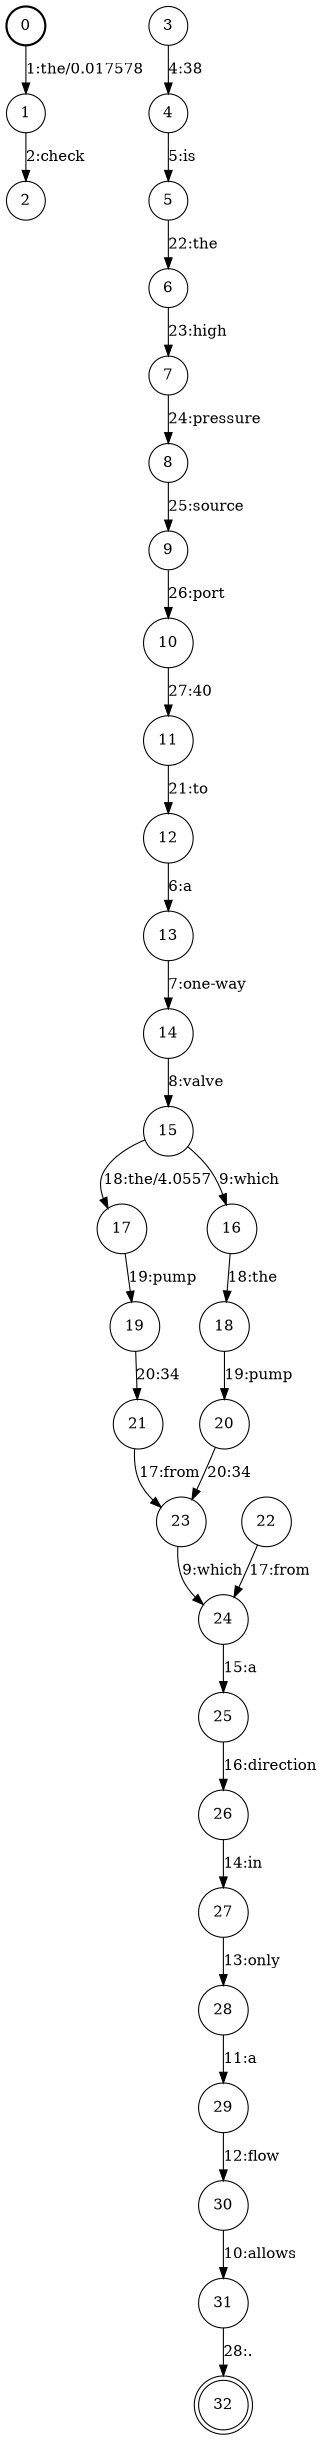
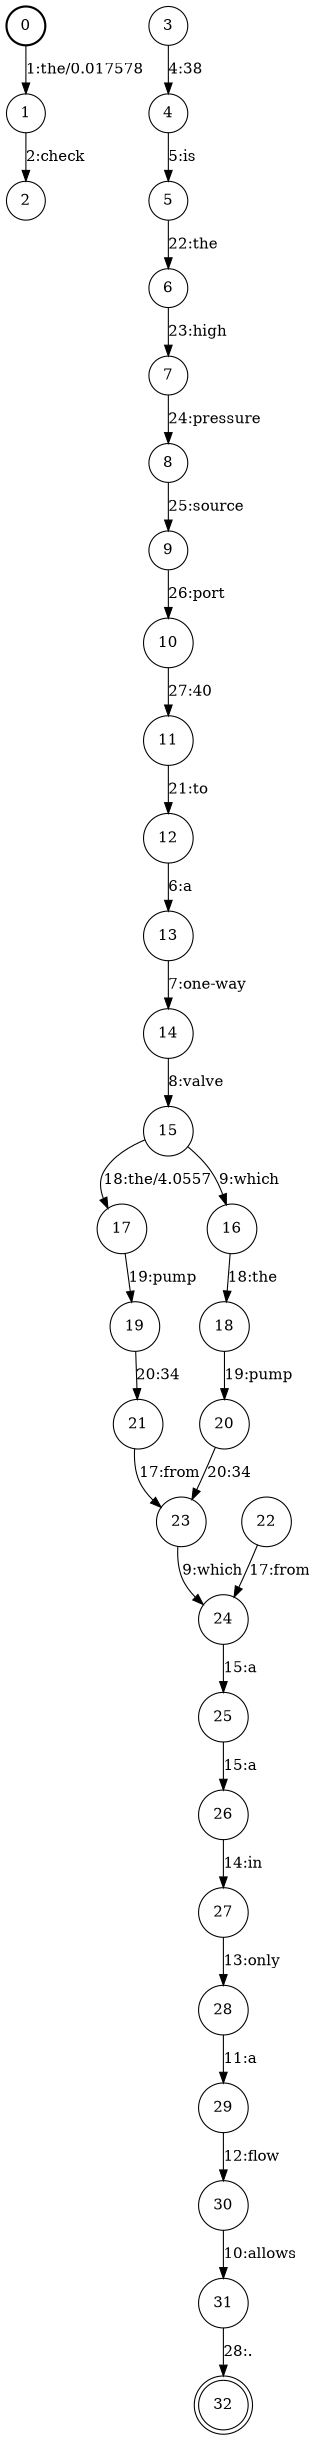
(270, 1766) -> (240, 1766)
